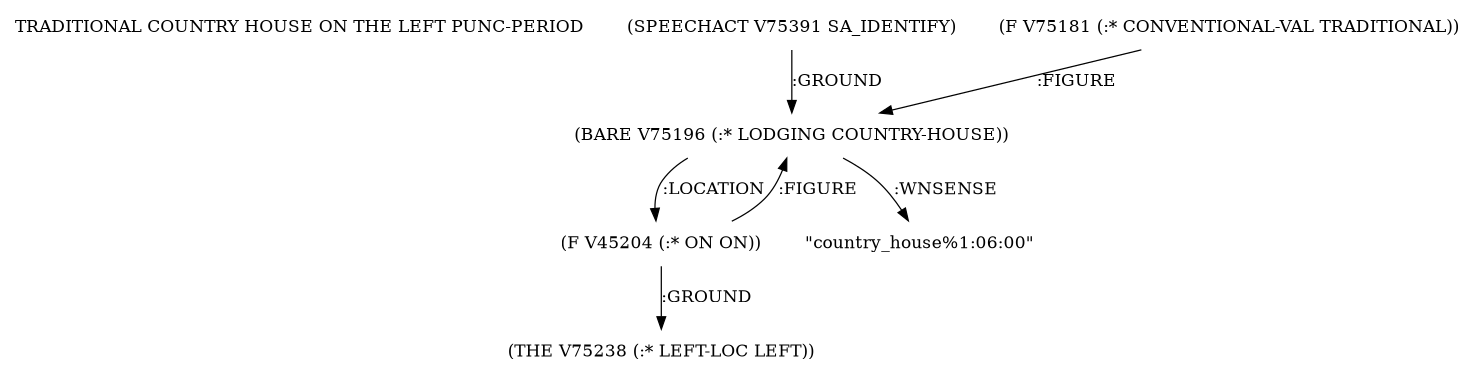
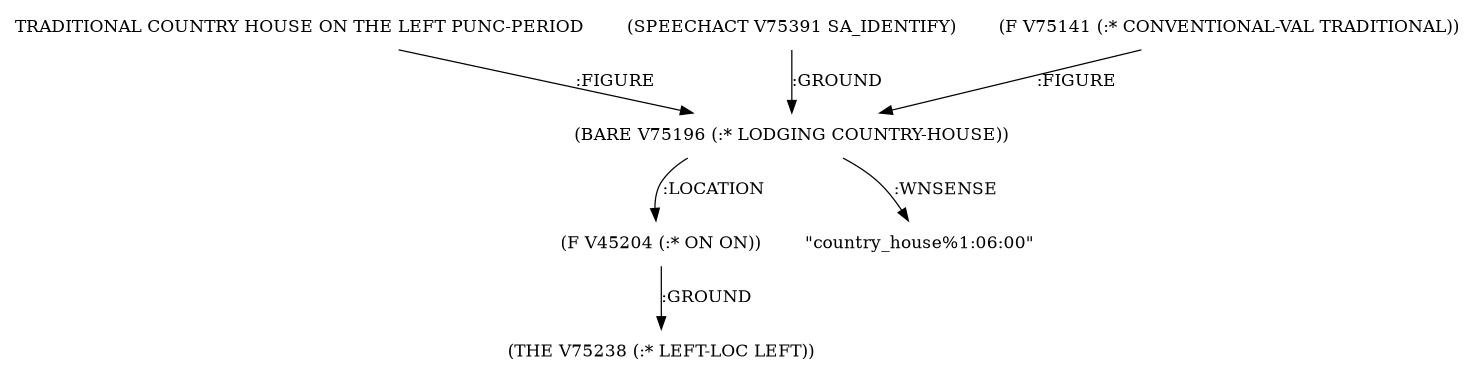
(1229, 27) -> (1229, 27)
(763, 201) -> (540, 80)
